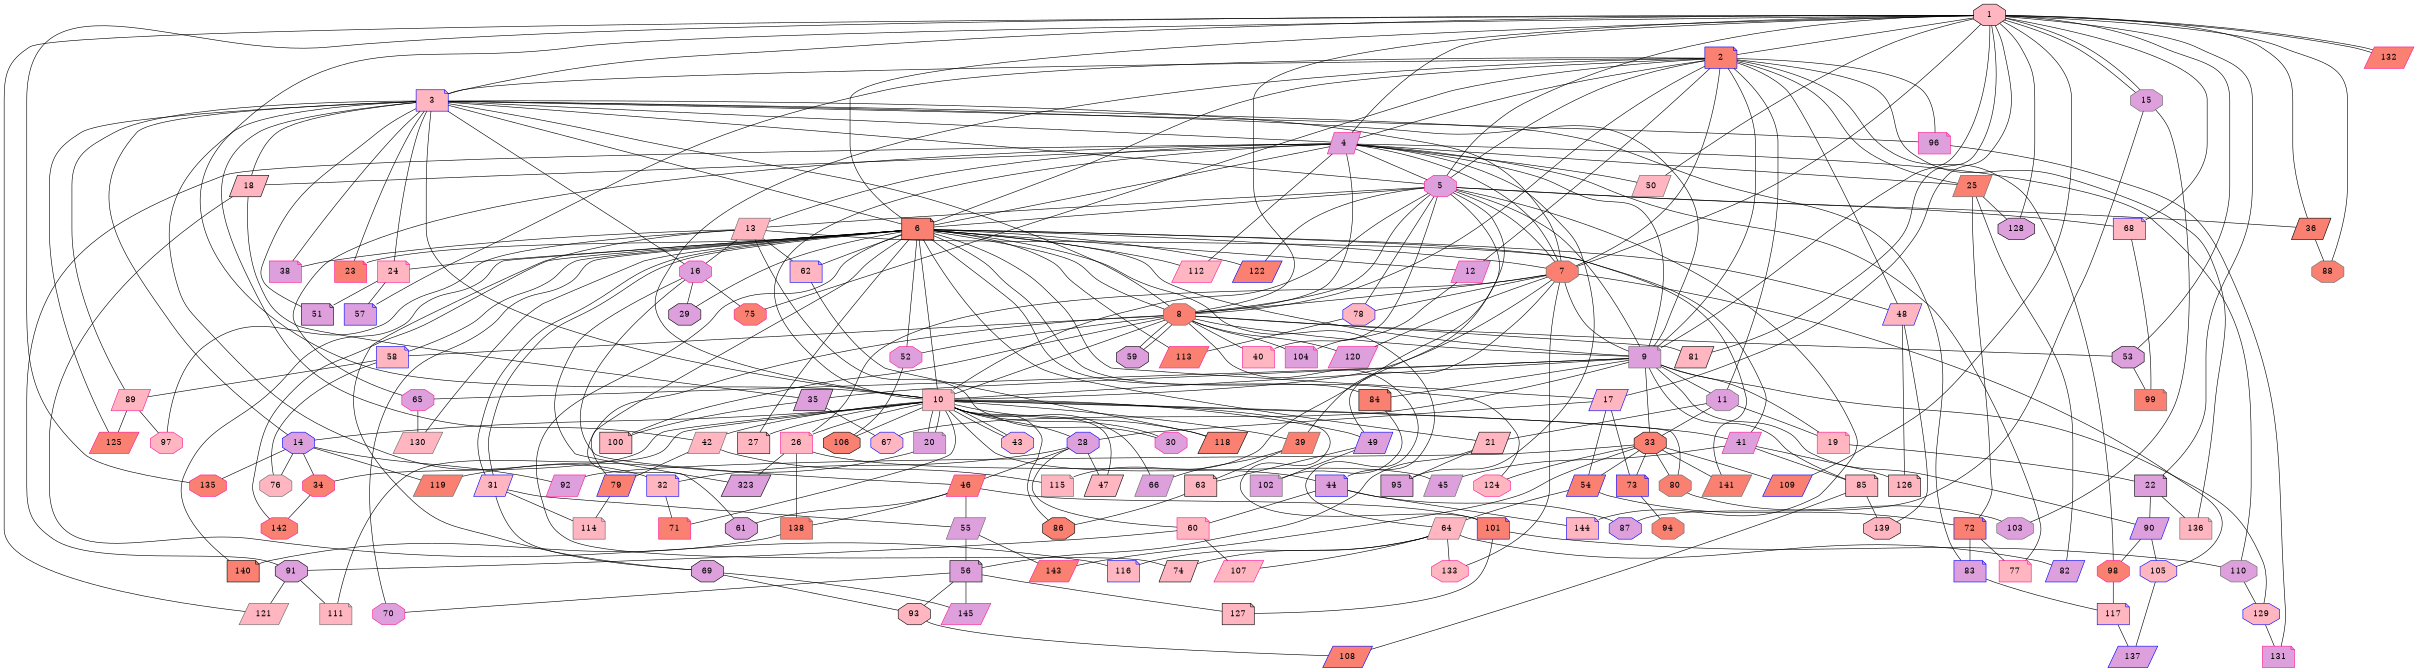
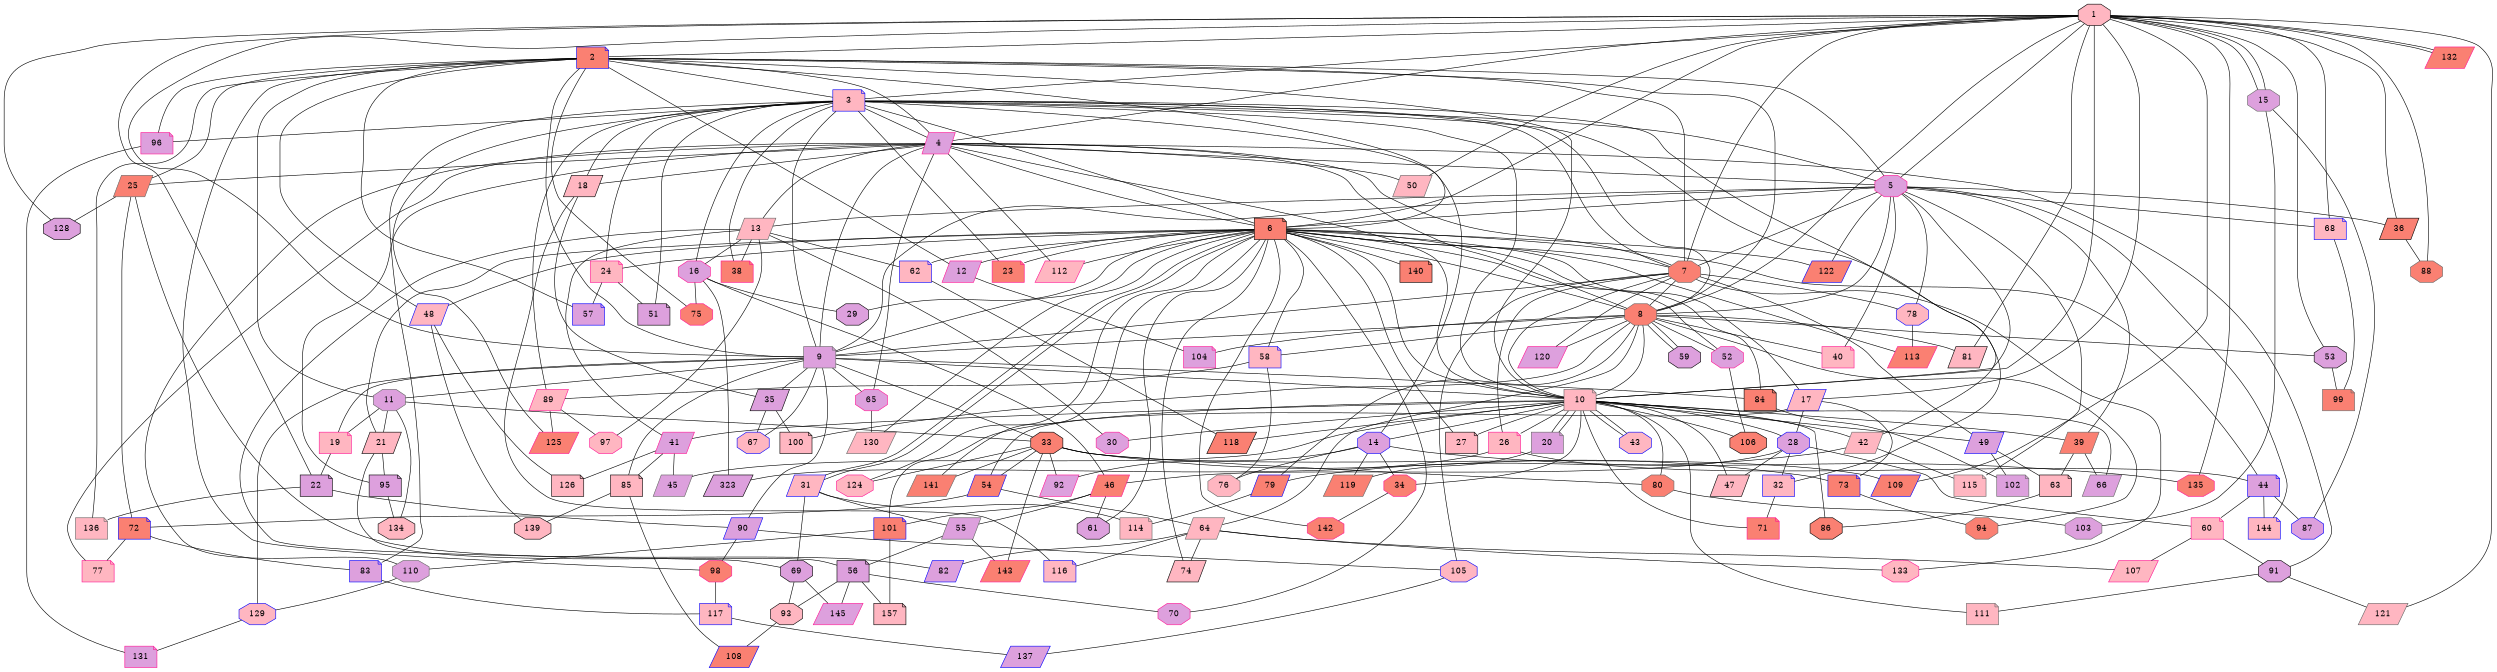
(285, 272) -> (737, 272)
none -> (1975, 378)
none -> (396, 528)
(797, 528) -> none
(1238, 614) -> (890, 614)
